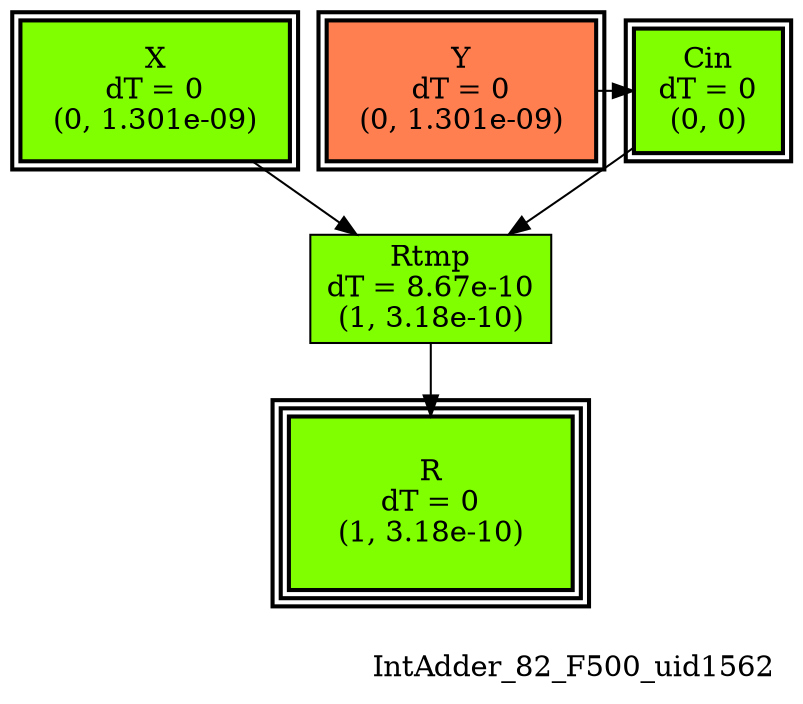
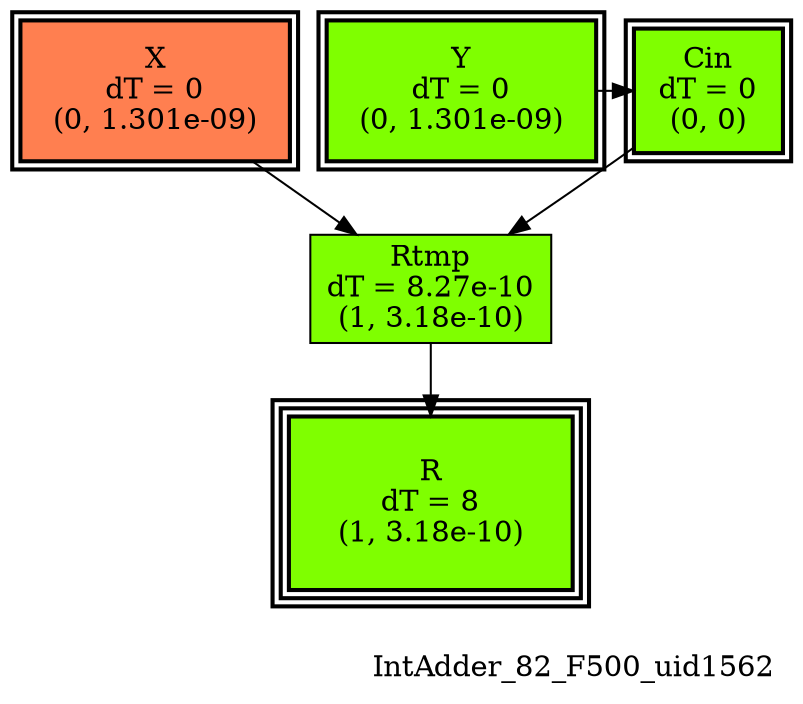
(155, 91) -> (155, 91)
(461, 91) -> (461, 91)
(431, 289) -> (431, 289)
(431, 503) -> (431, 503)
